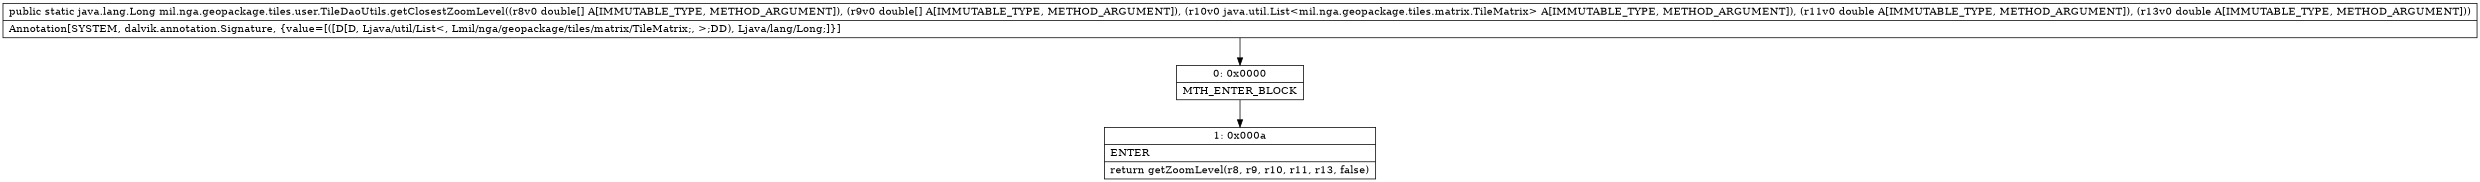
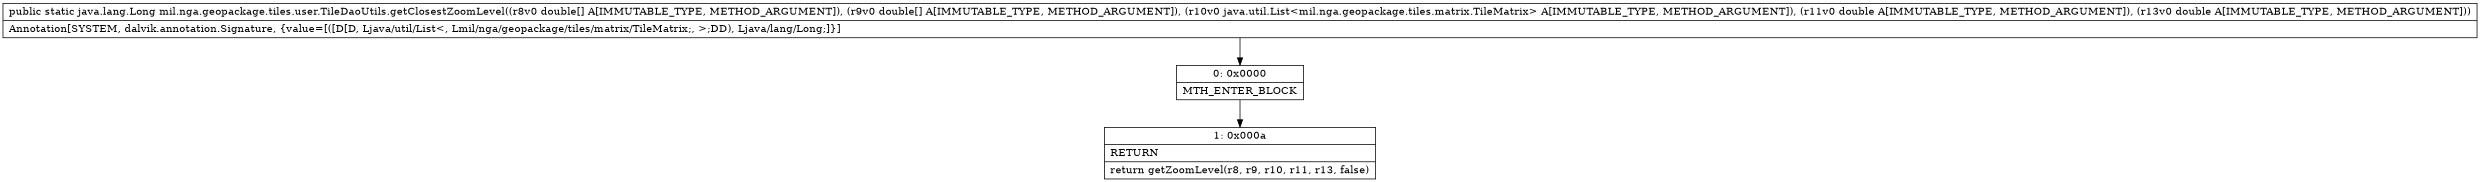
(1130, 153) -> (1135, 153)
